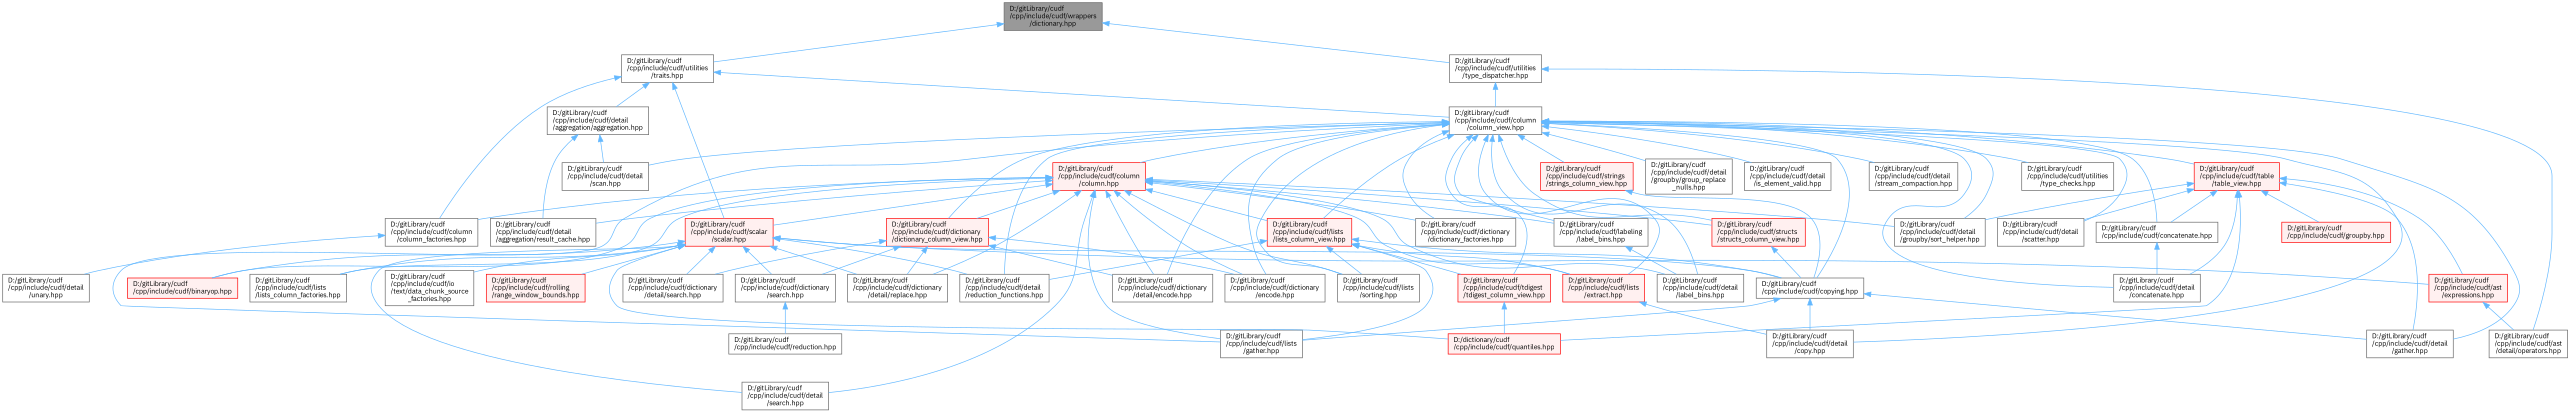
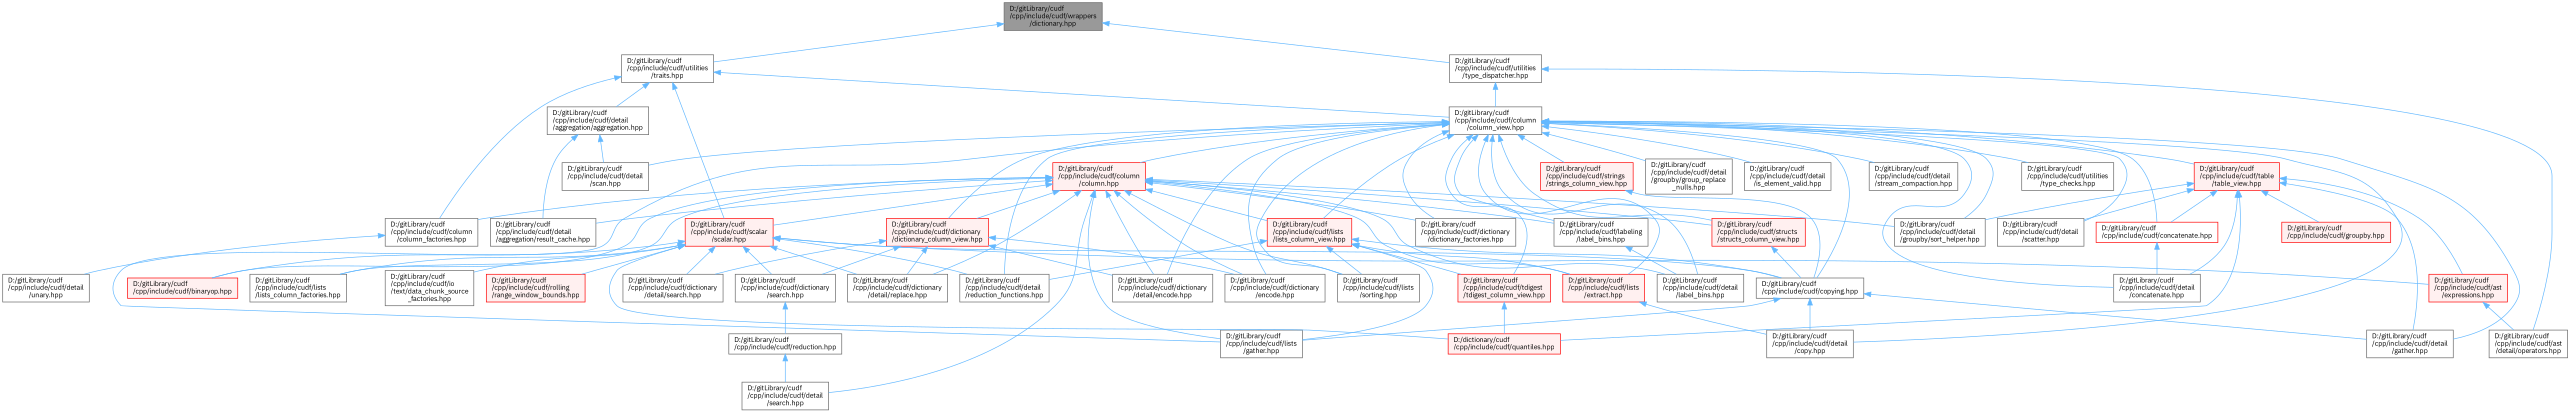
(2157, 232) -> (2157, 232)
(379, 306) -> (785, 372)
